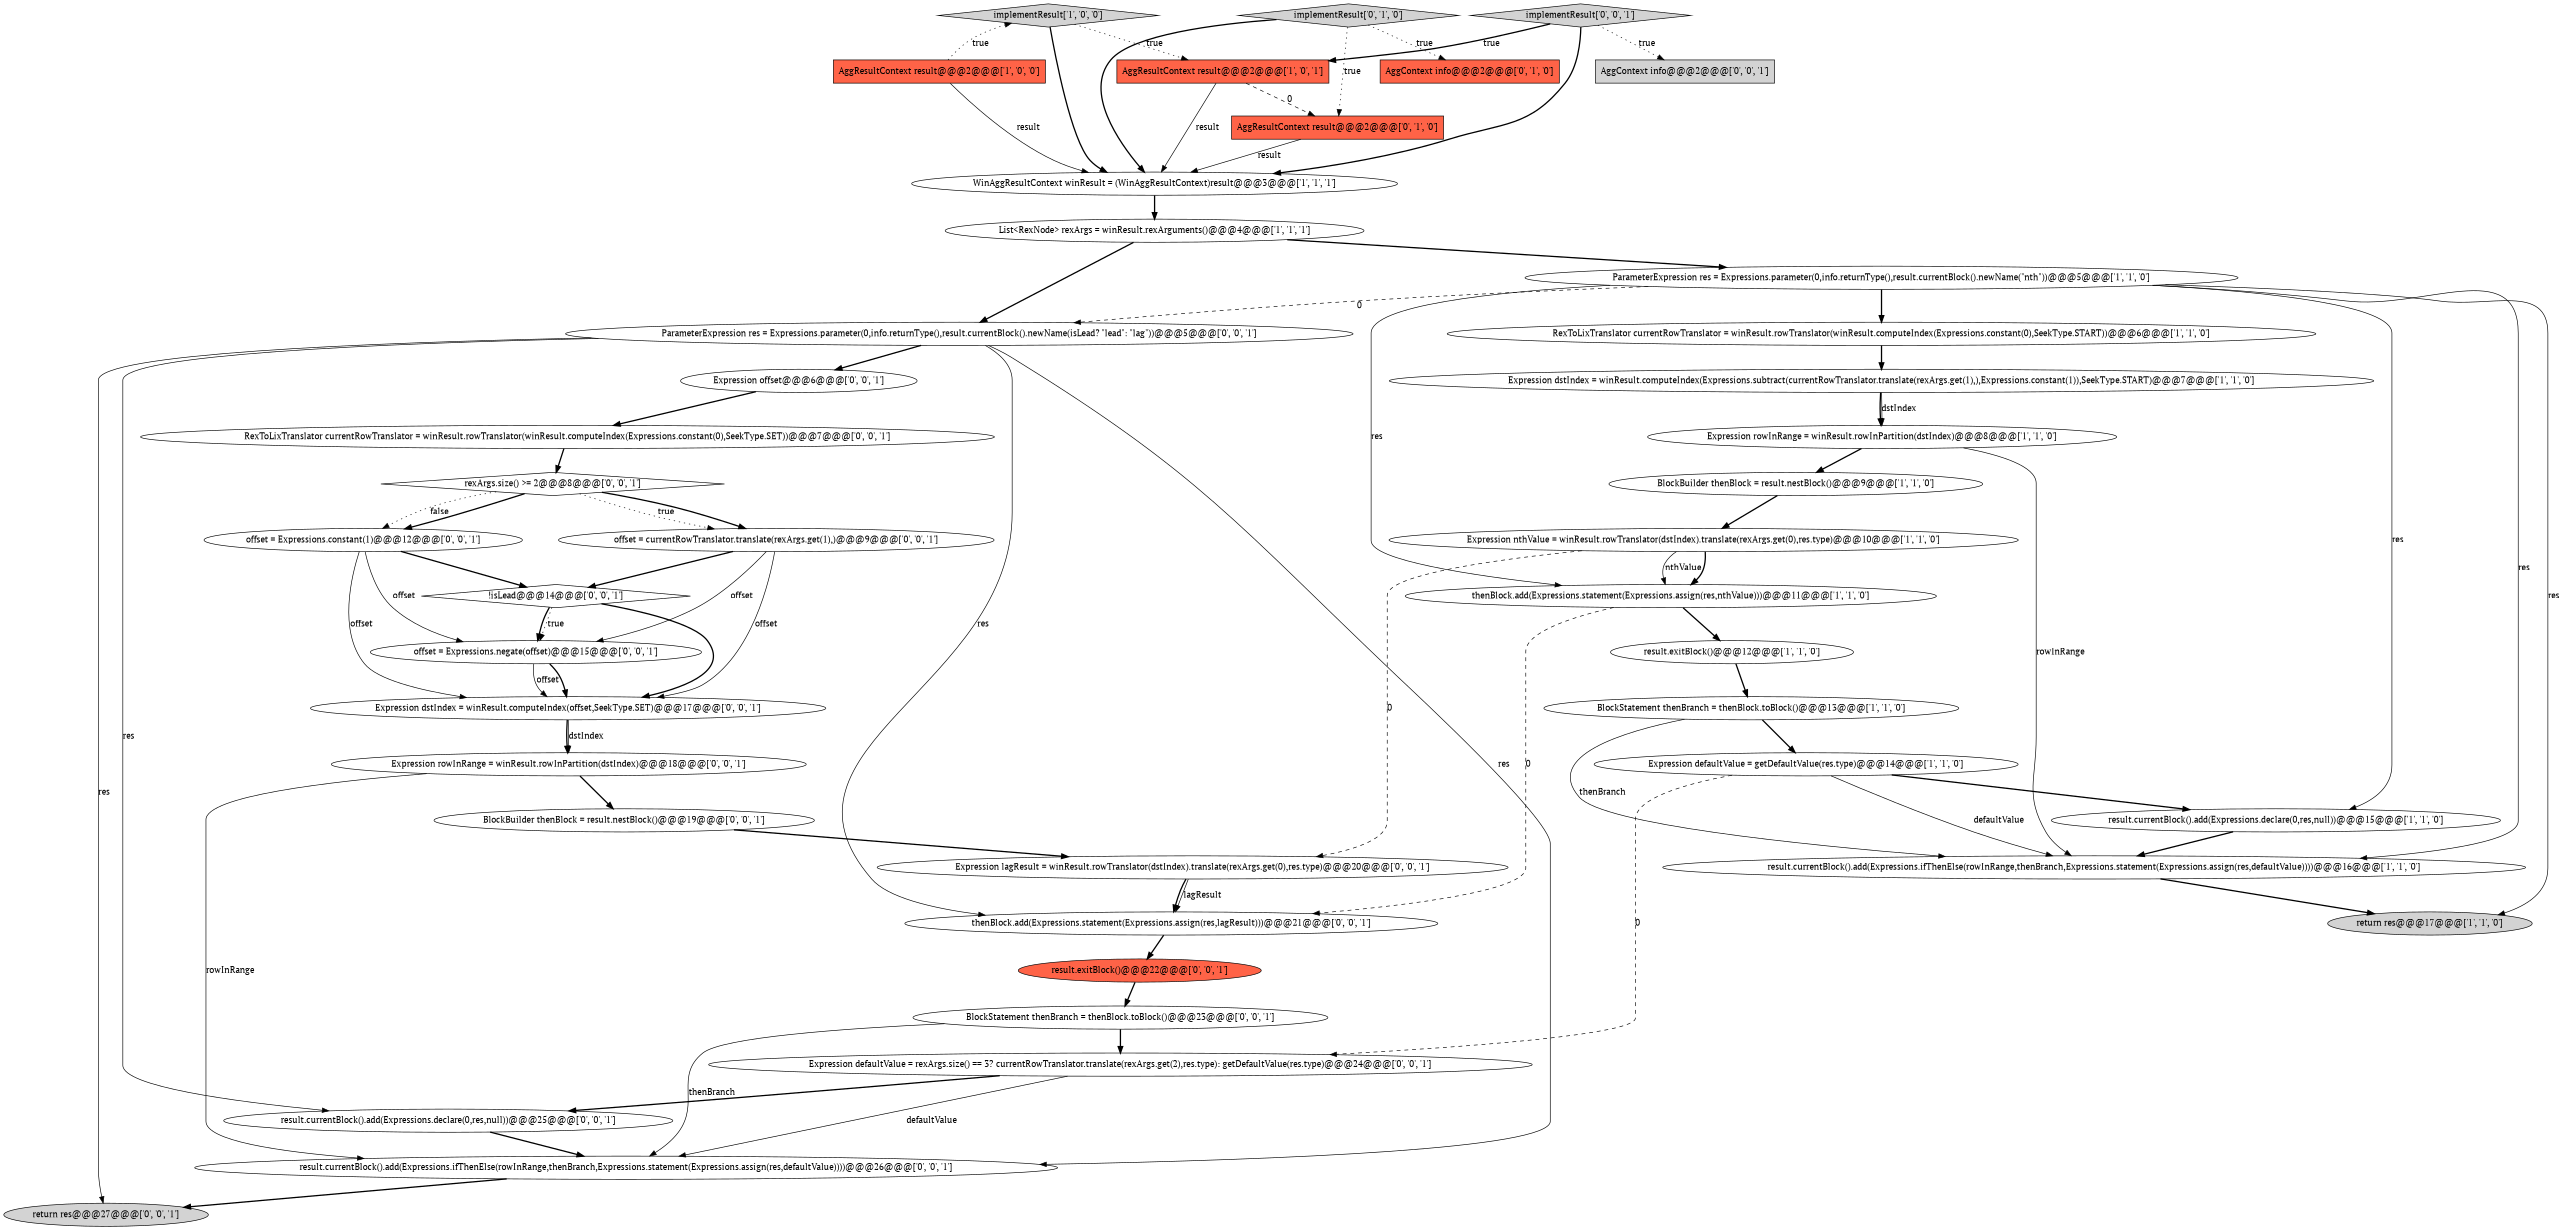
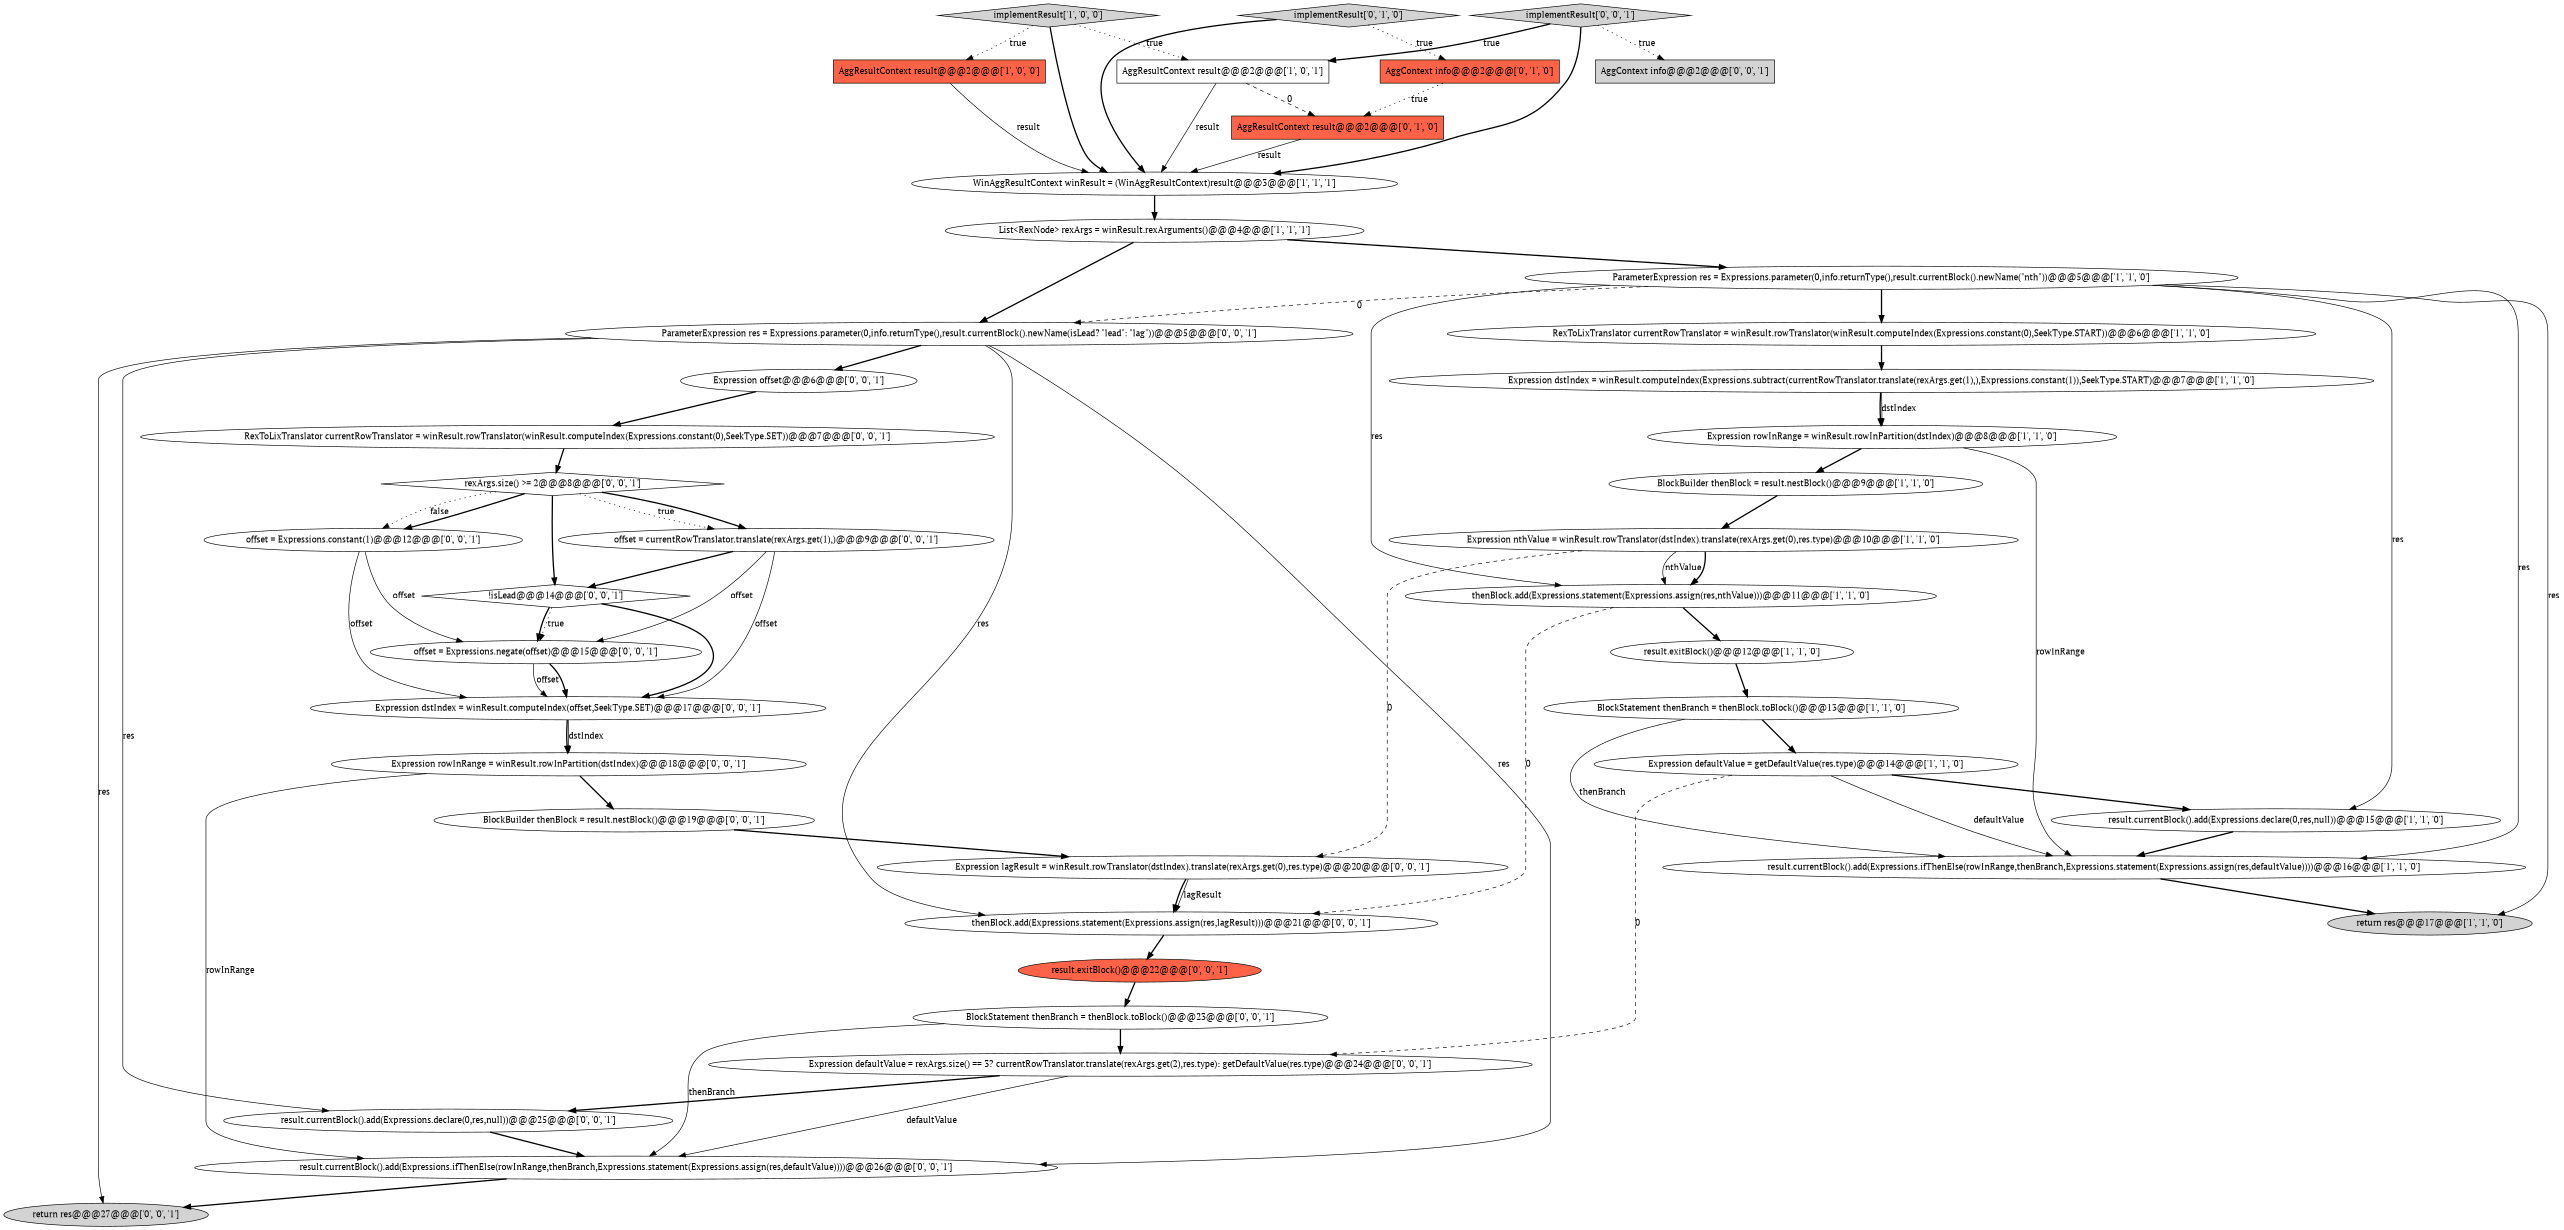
(974, 38) -> (1003, 42)
(1343, 68) -> (1407, 98)
(1223, 72) -> (1223, 72)
(460, 568) -> (552, 537)
